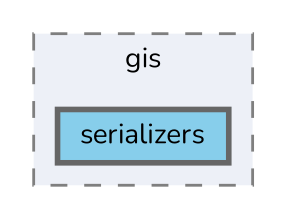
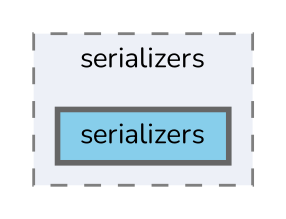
(143, 60) -> (143, 60)
